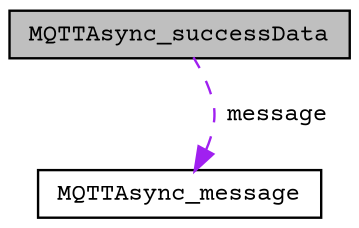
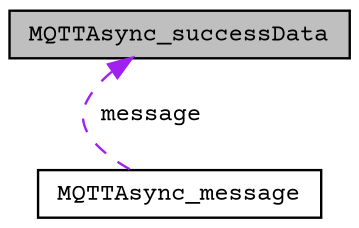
(213, 102) -> (85, 127)
